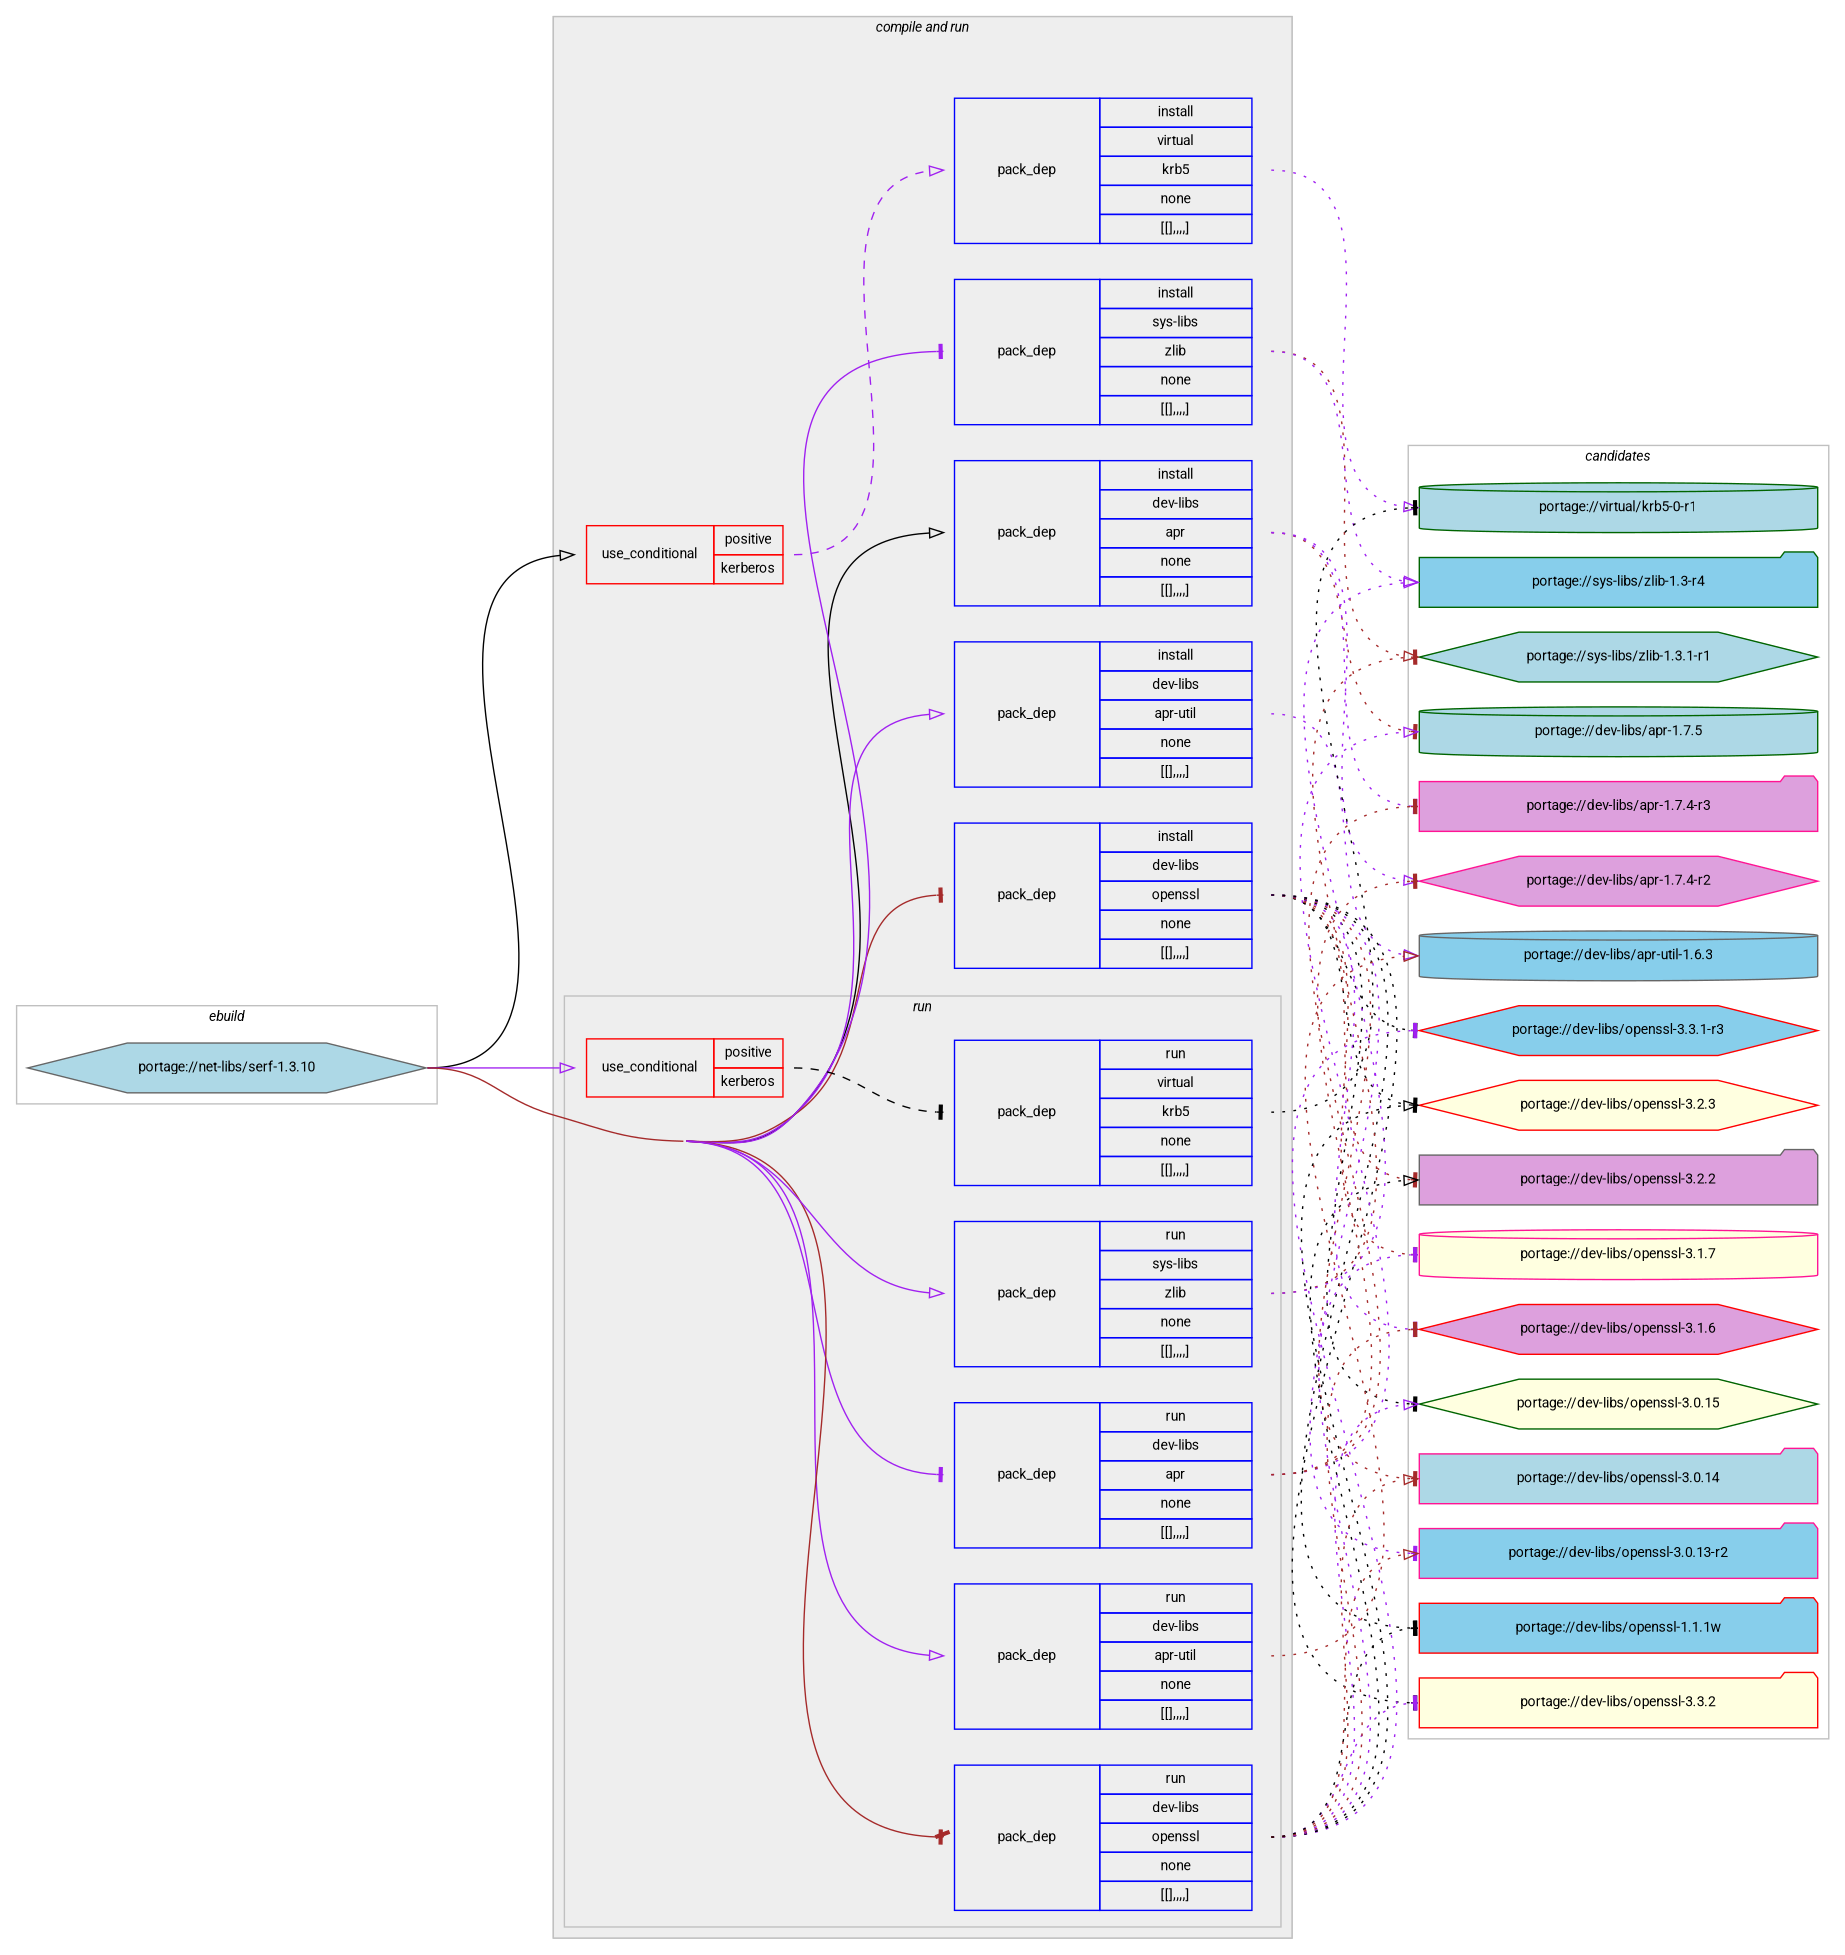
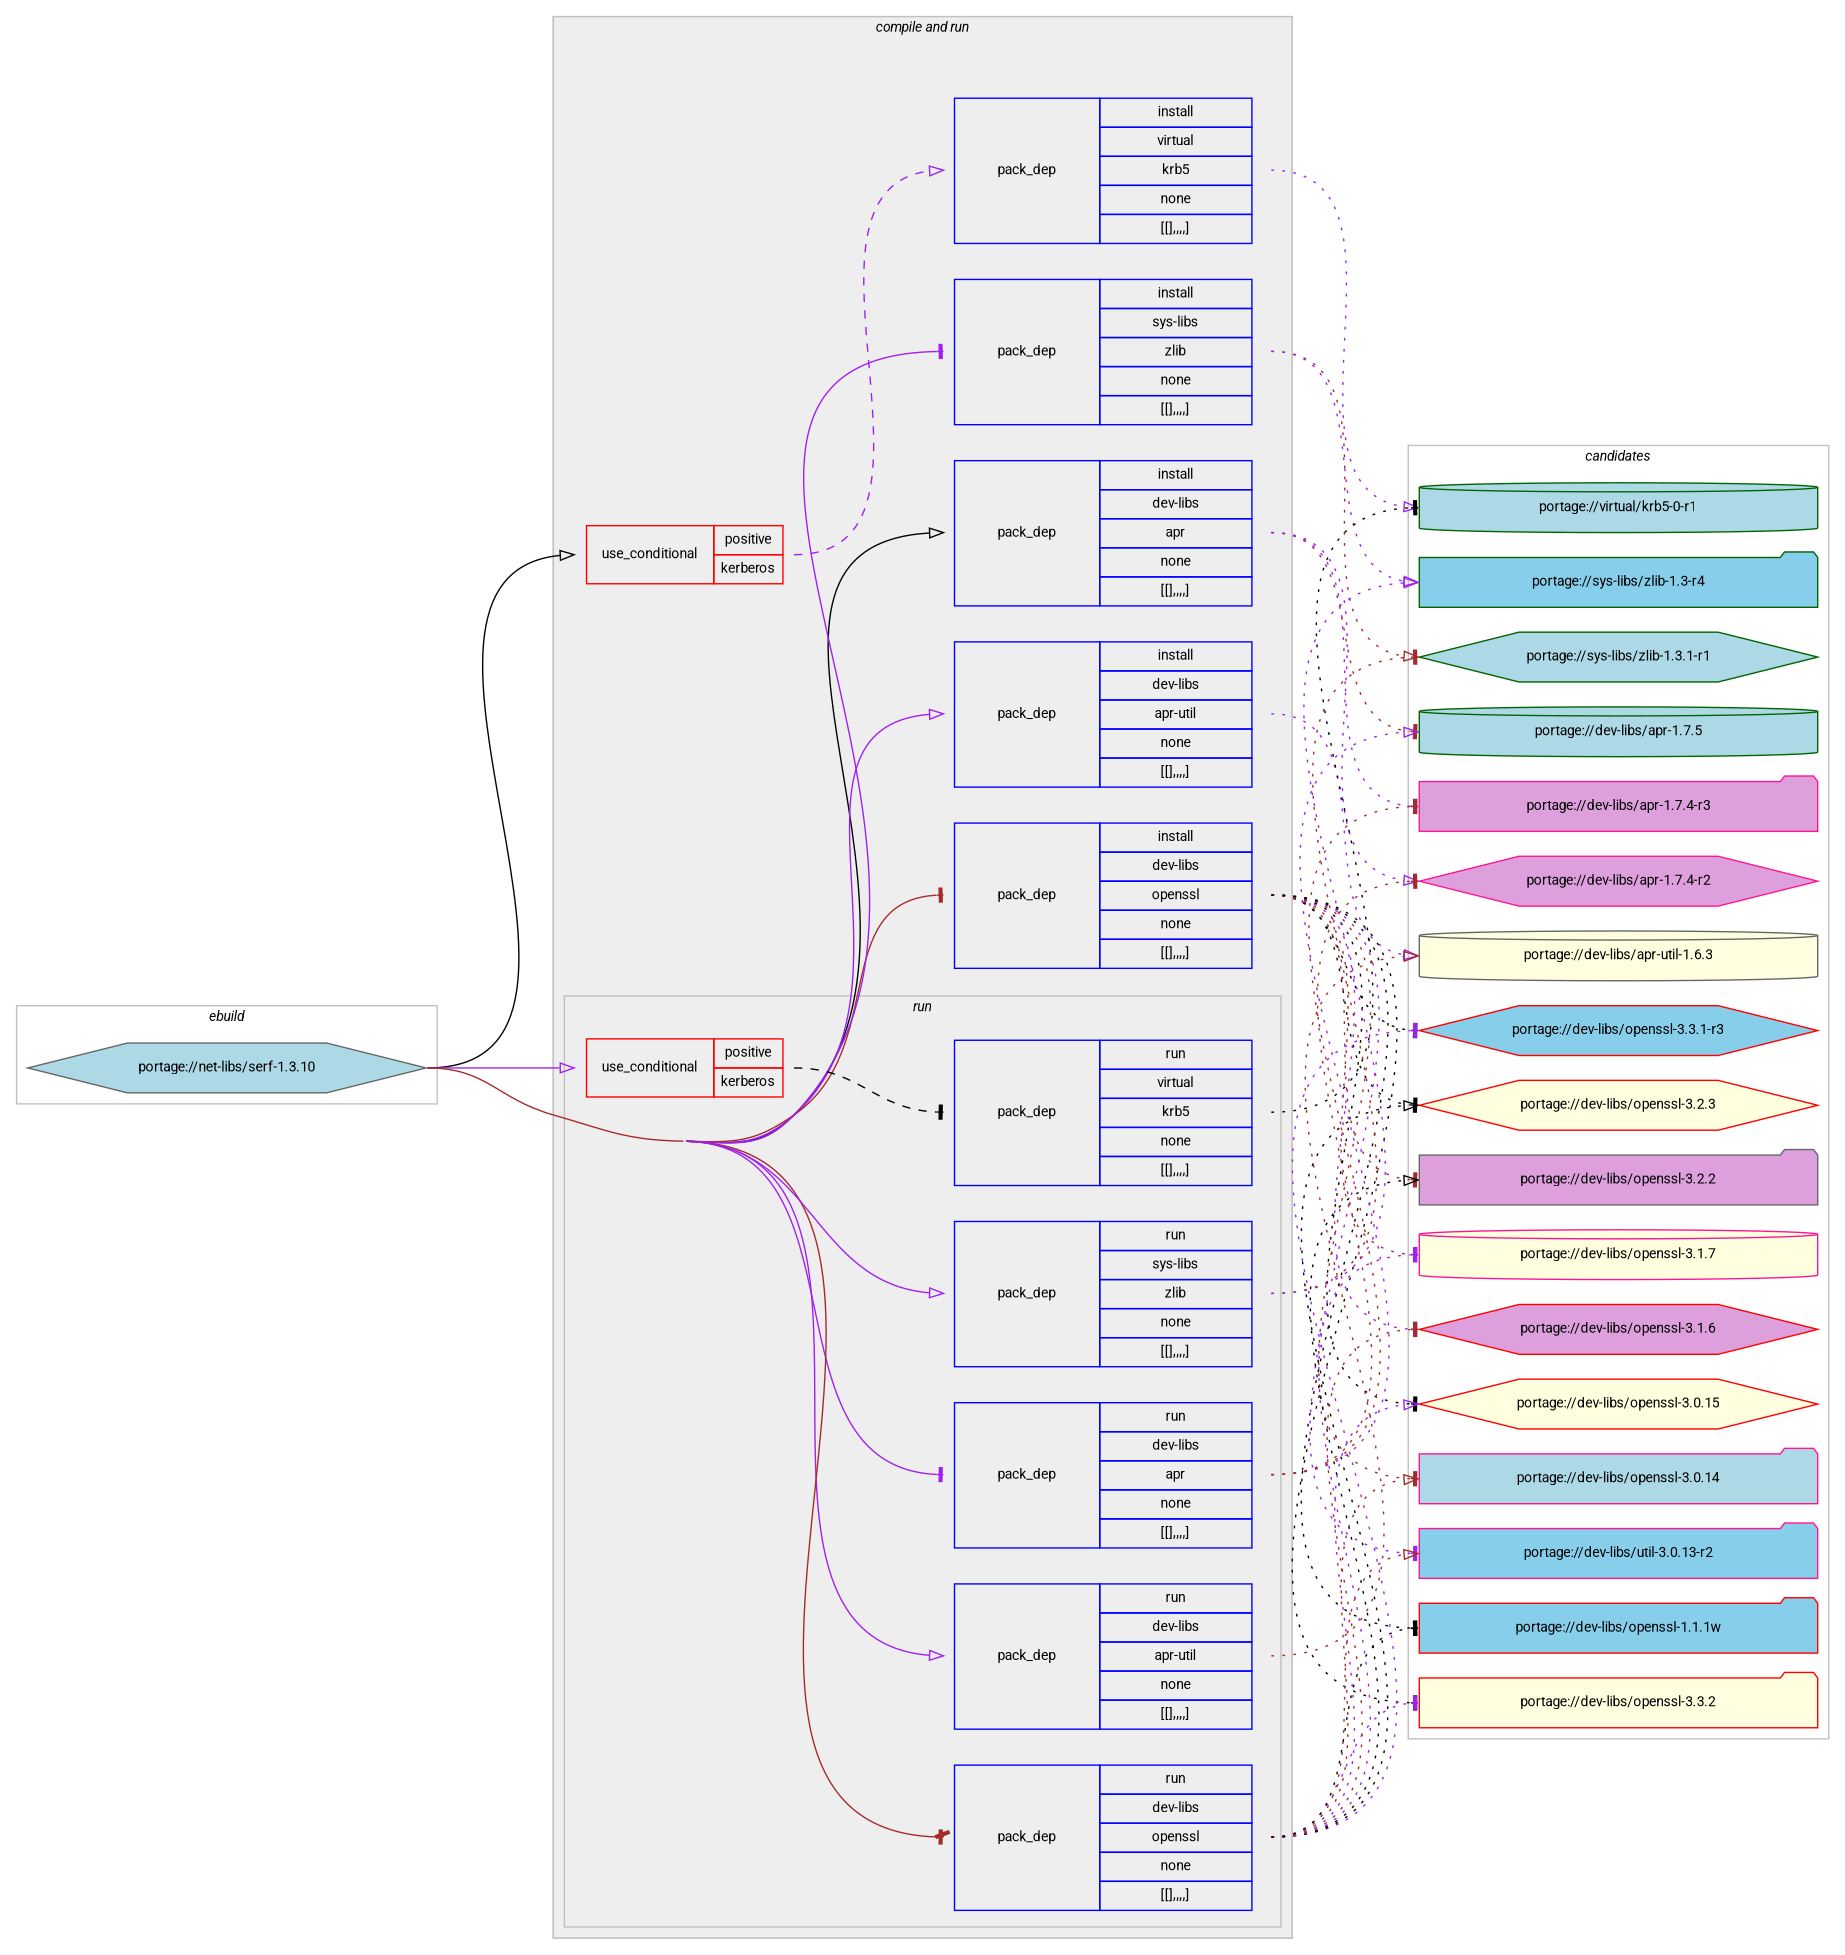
(1618, 956) -> (1618, 956)
(1618, 1404) -> (1618, 1404)
(1618, 1553) -> (1618, 1553)
